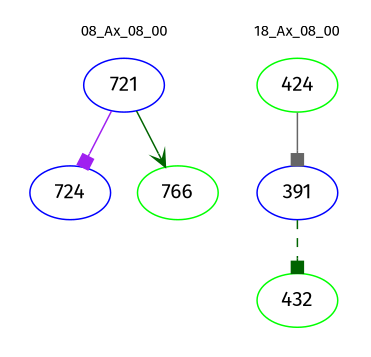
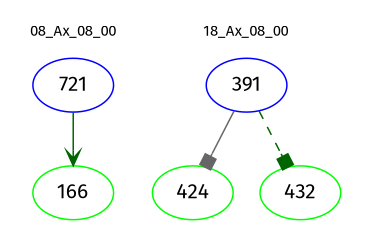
(297, 132) -> (223, 132)
(70, 193) -> none
(178, 193) -> (73, 193)
